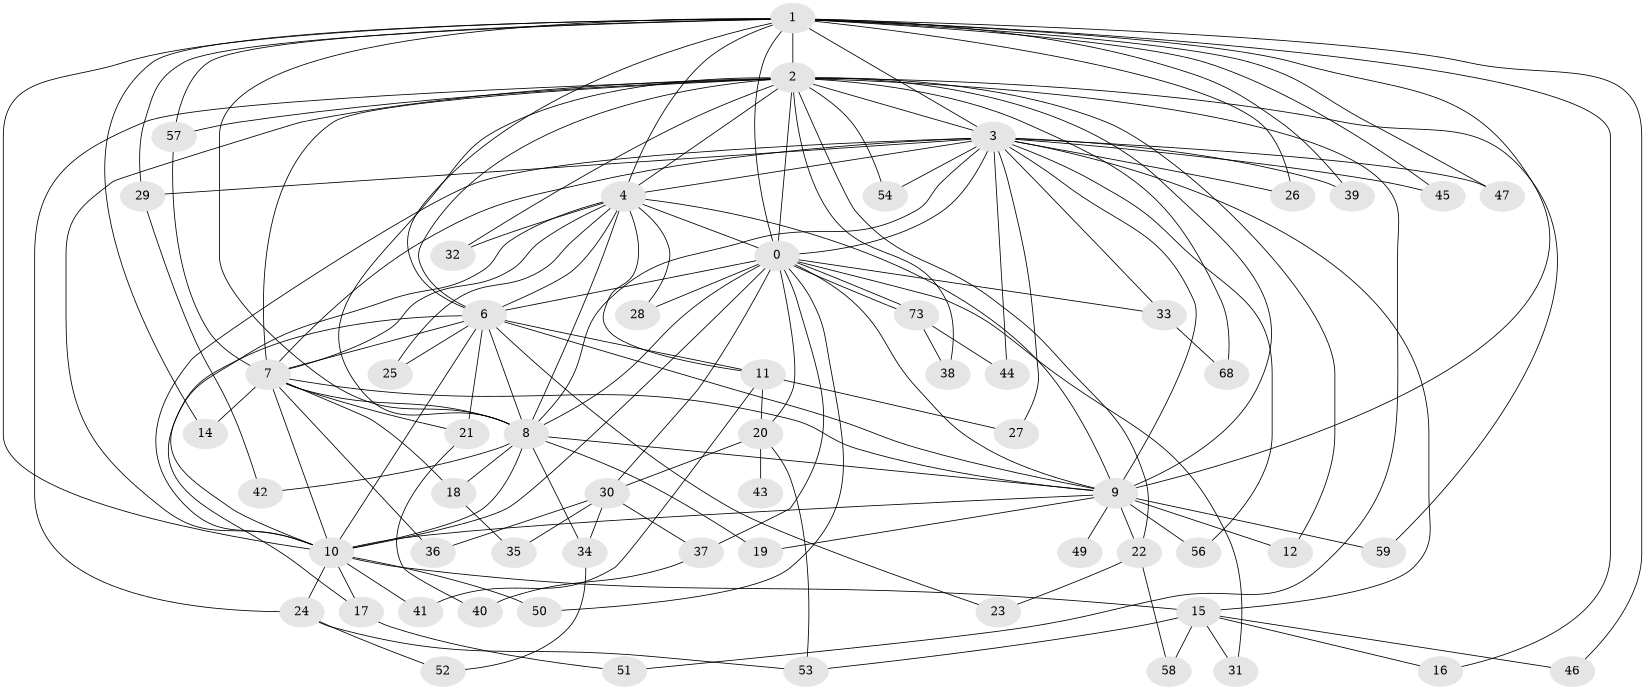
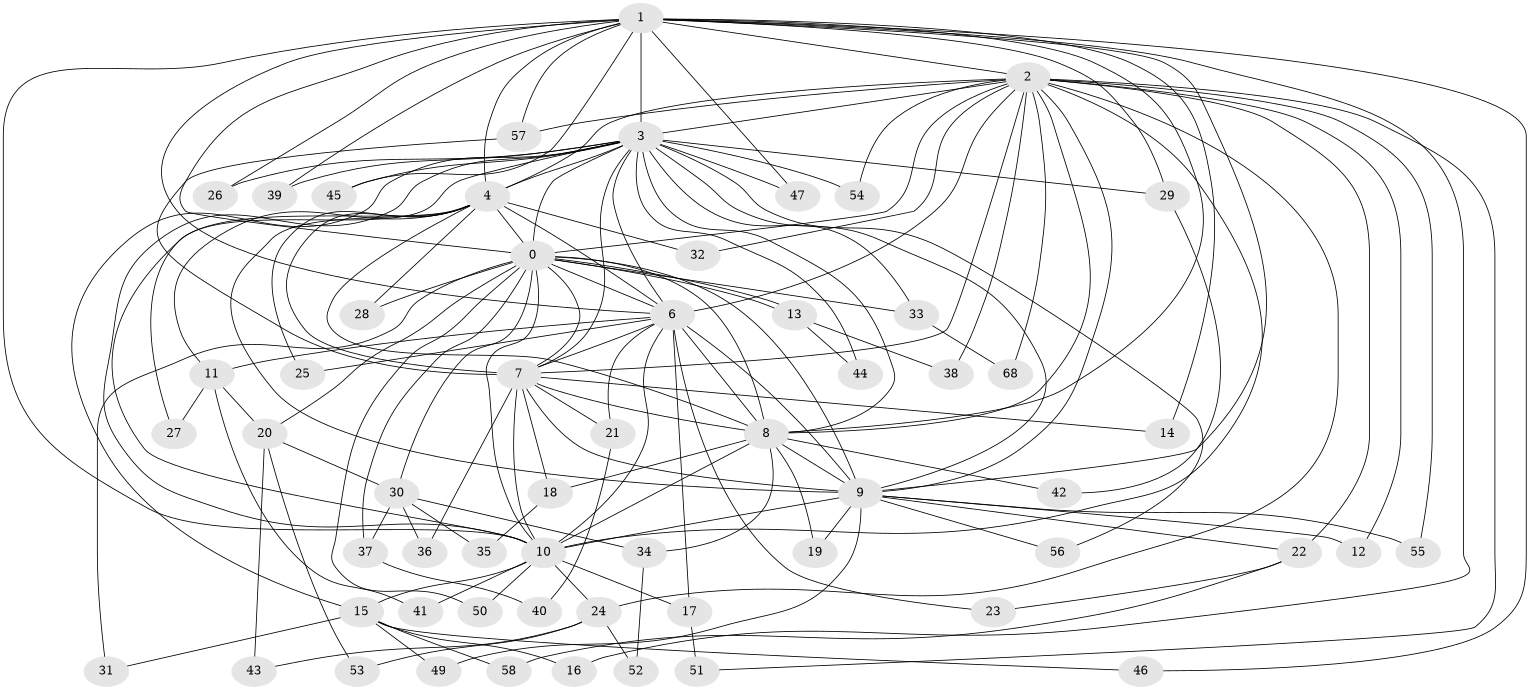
none -> (620, 225)
(917, 315) -> (794, 315)
none -> (580, 317)
(1384, 553) -> (1418, 553)
(1004, 647) -> (400, 642)
none -> (422, 648)
